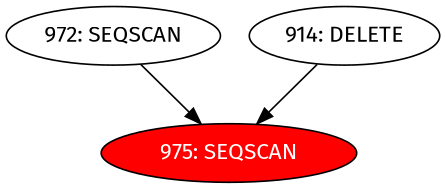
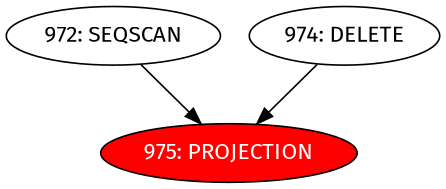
(345, 36) -> (345, 36)
(229, 153) -> (229, 153)
